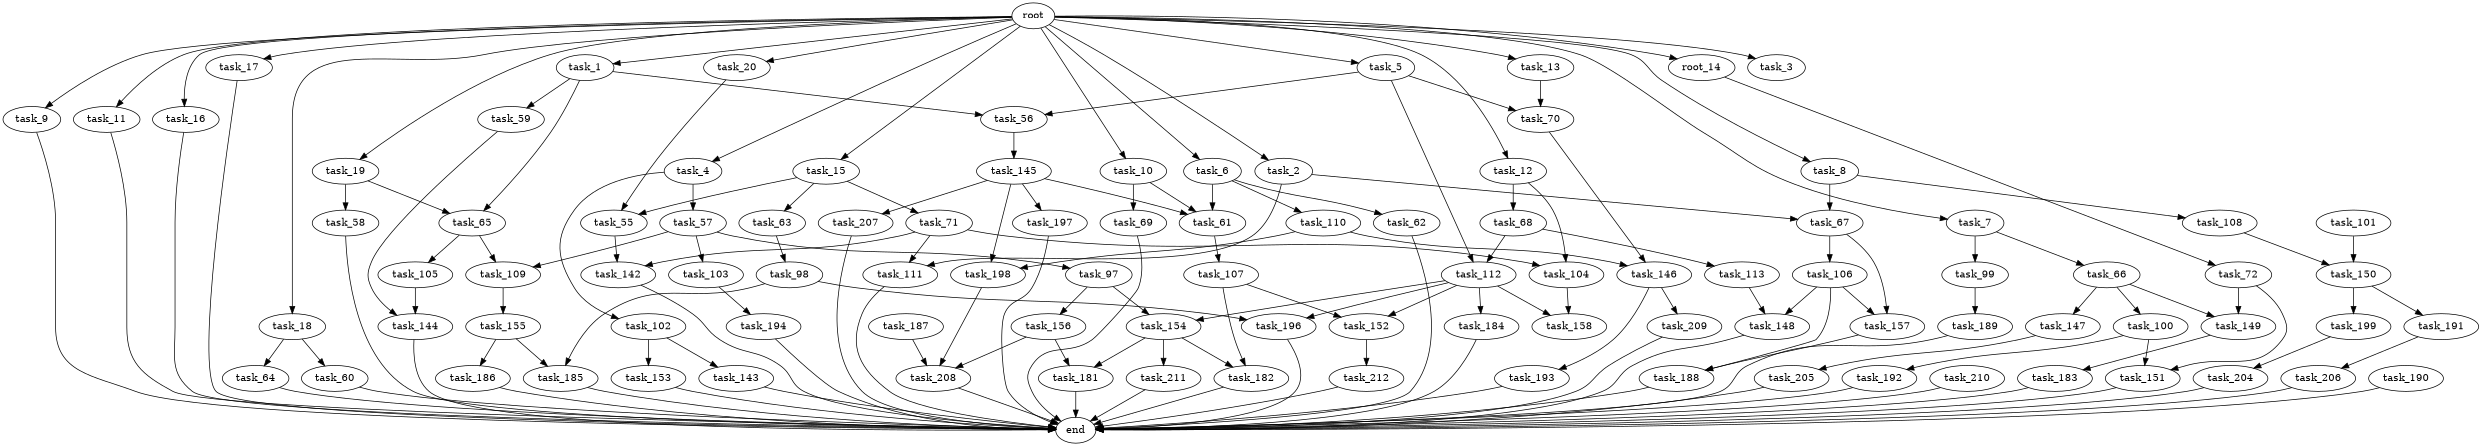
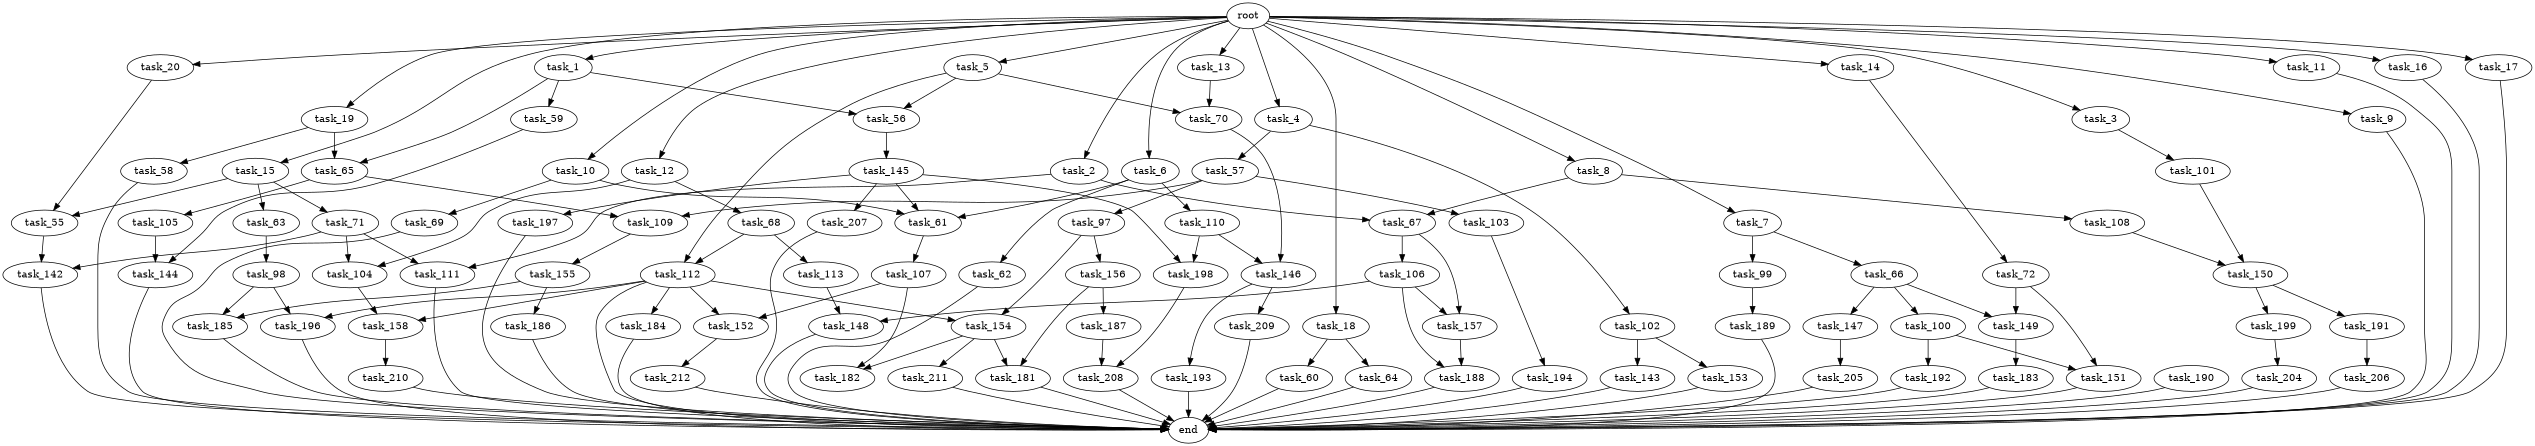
(1702, 68) -> (1860, 68)
none -> (2143, 143)
none -> (386, 349)
(994, 351) -> (1103, 297)
(1162, 405) -> (817, 421)
